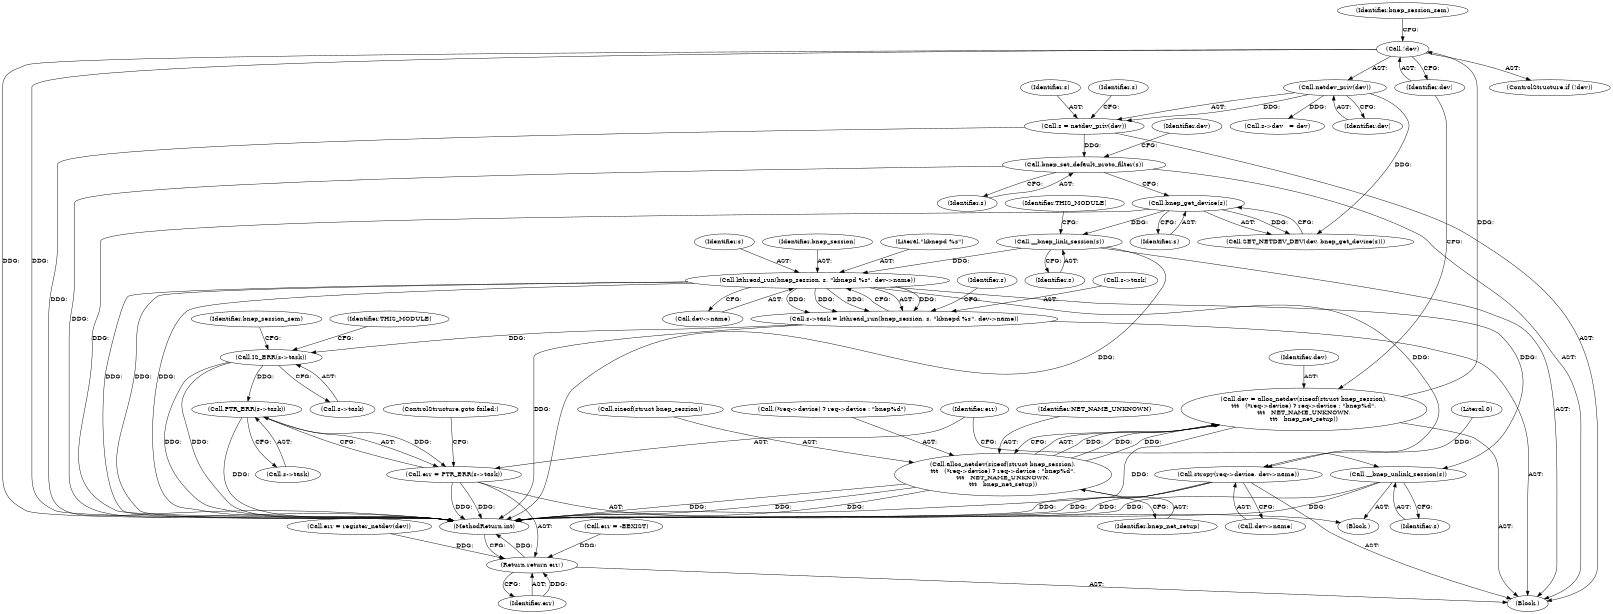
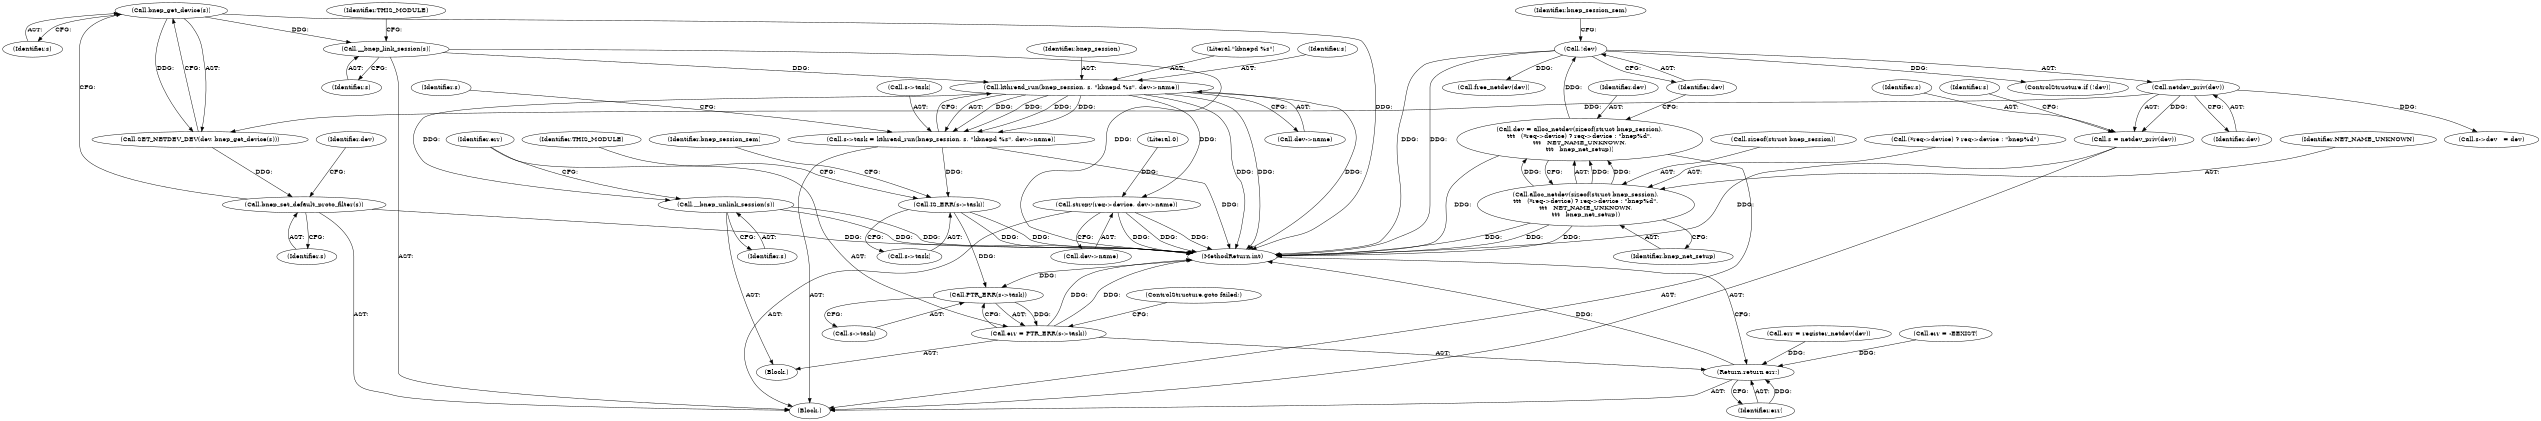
(1514, 68) -> (1920, 68)
none -> (1494, 88)
(1084, 143) -> (250, 171)
(252, 507) -> (1098, 268)
